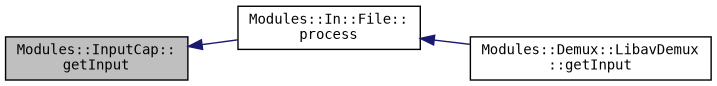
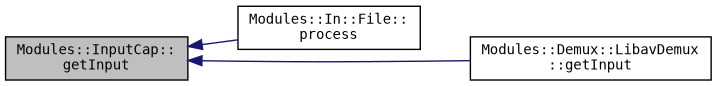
(452, 42) -> (336, 62)
